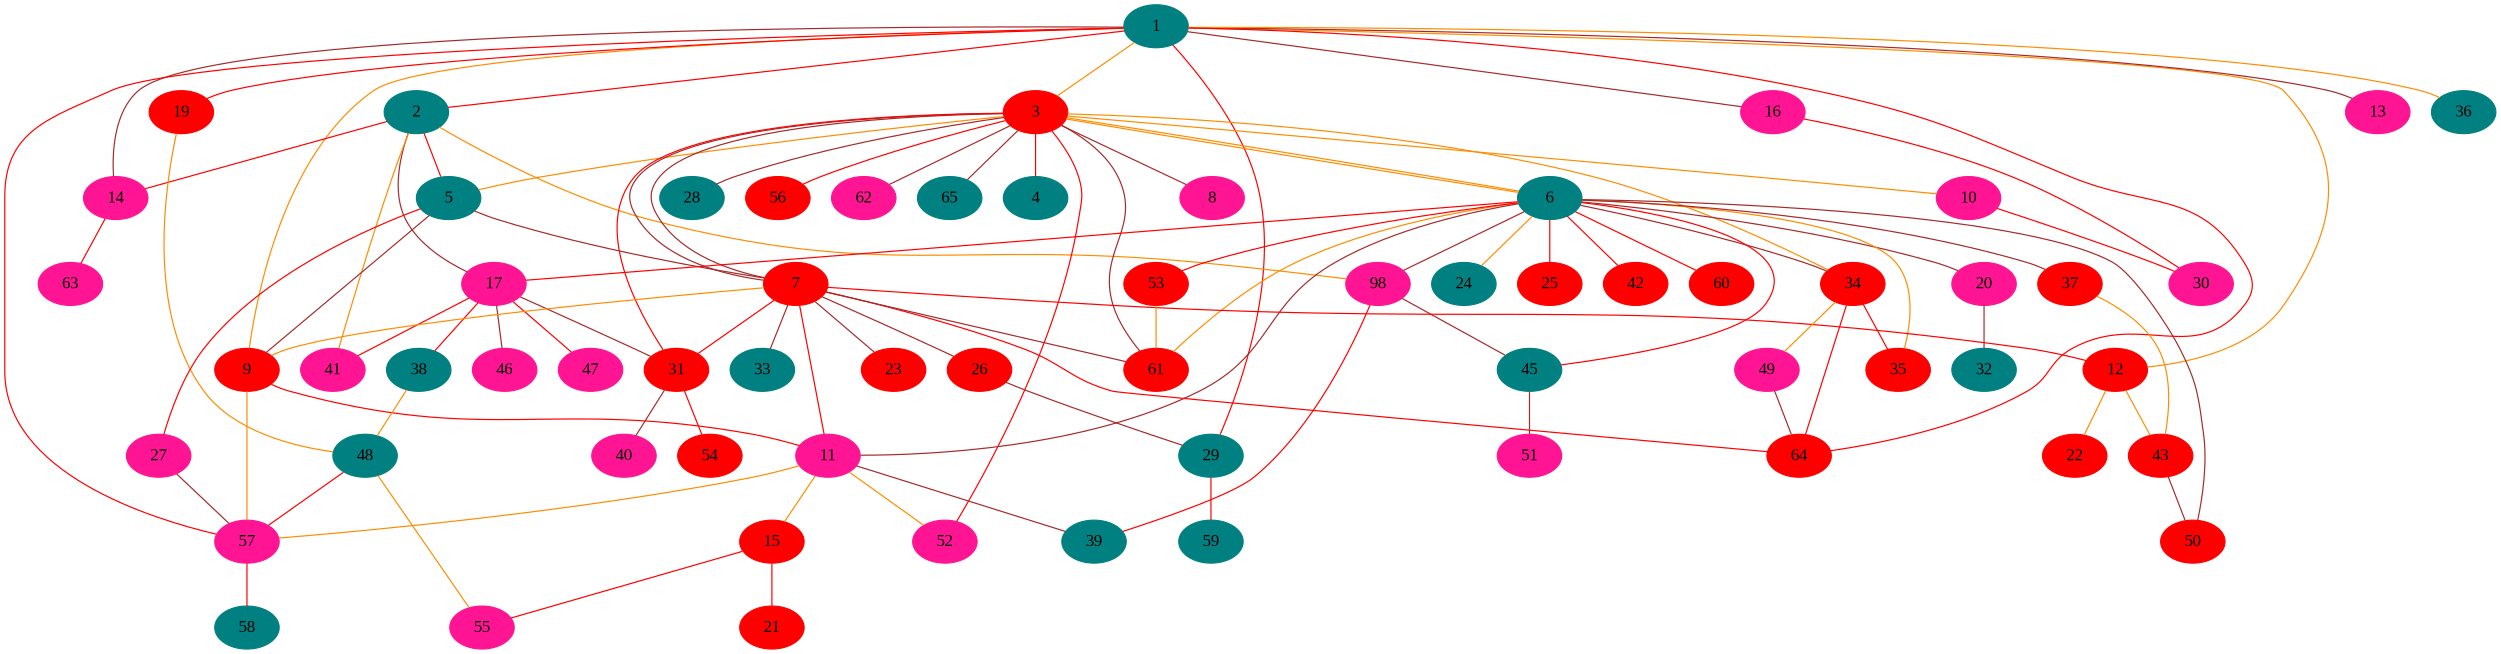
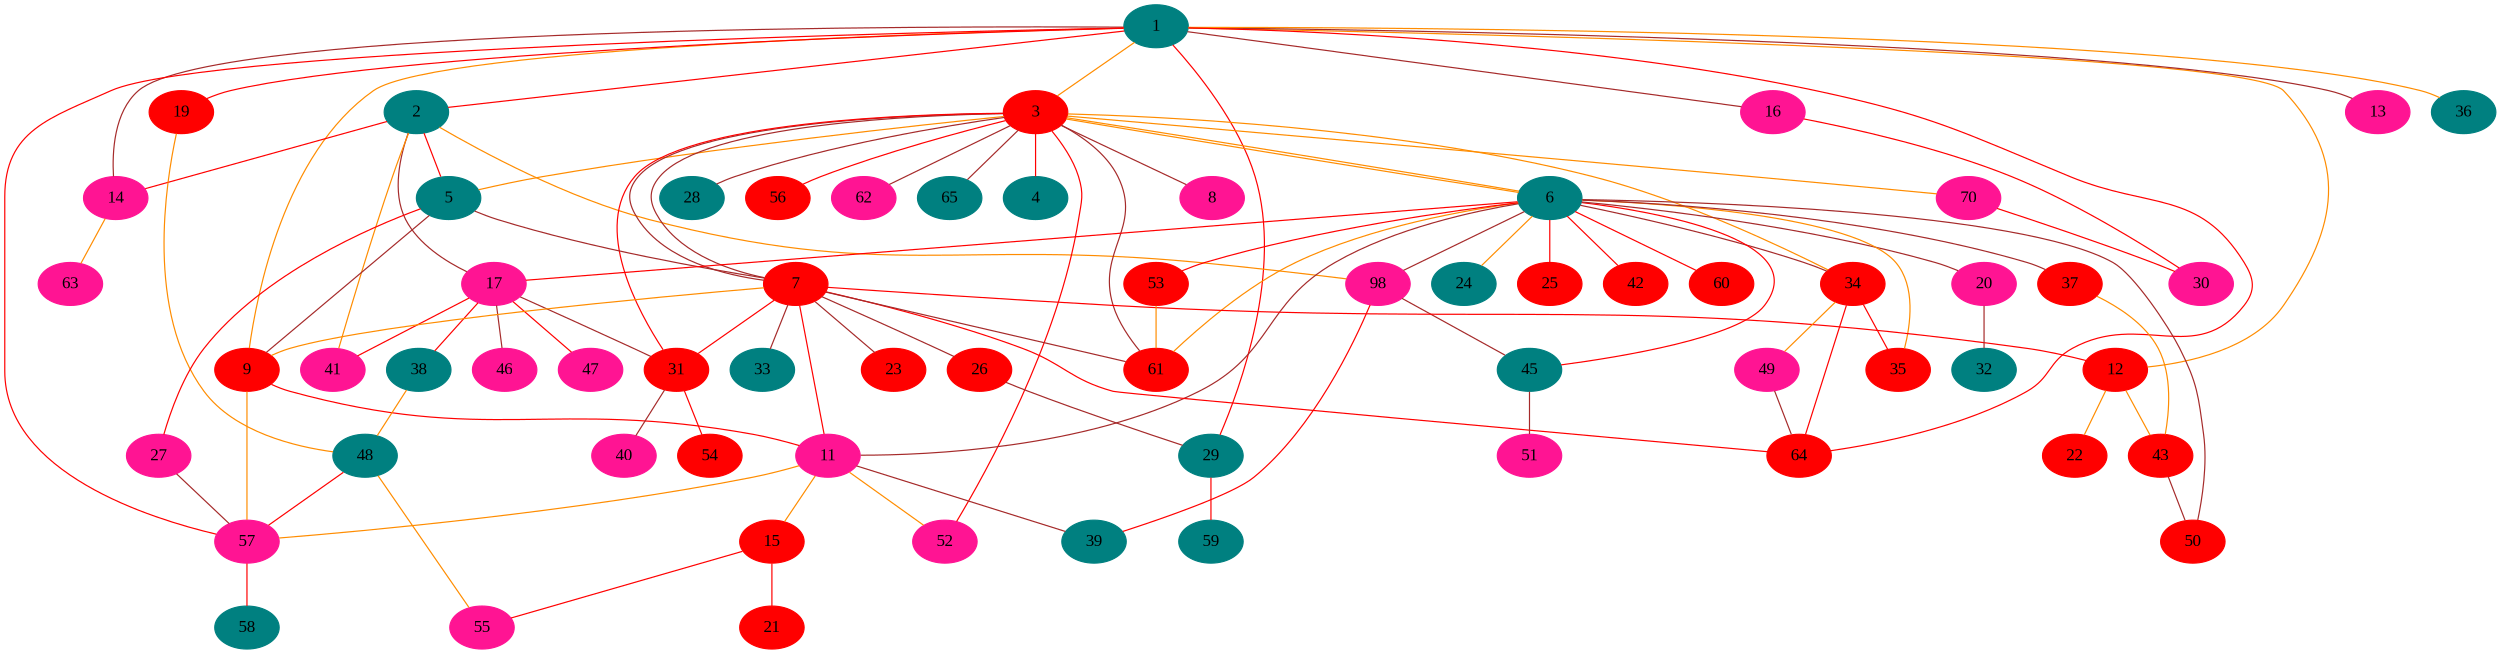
(1969, 198) -> (1969, 198)
(93, 241) -> (93, 241)
